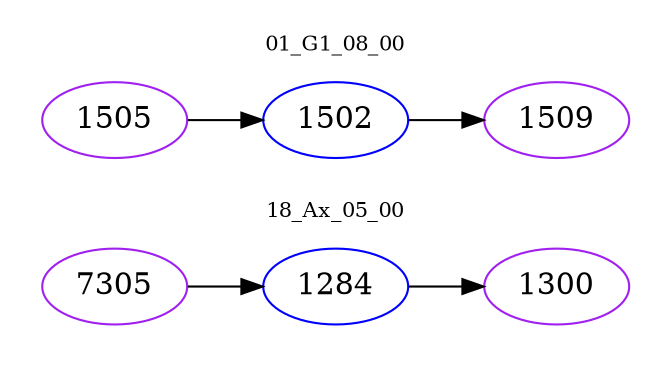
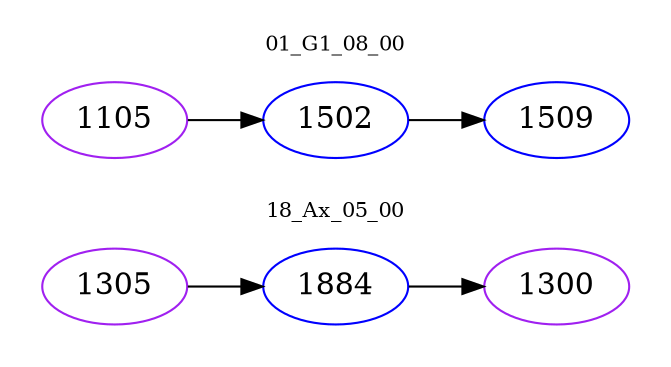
(115, 120) -> (115, 120)
(557, 120) -> (557, 120)
(115, 287) -> (115, 287)
(336, 287) -> (336, 287)
